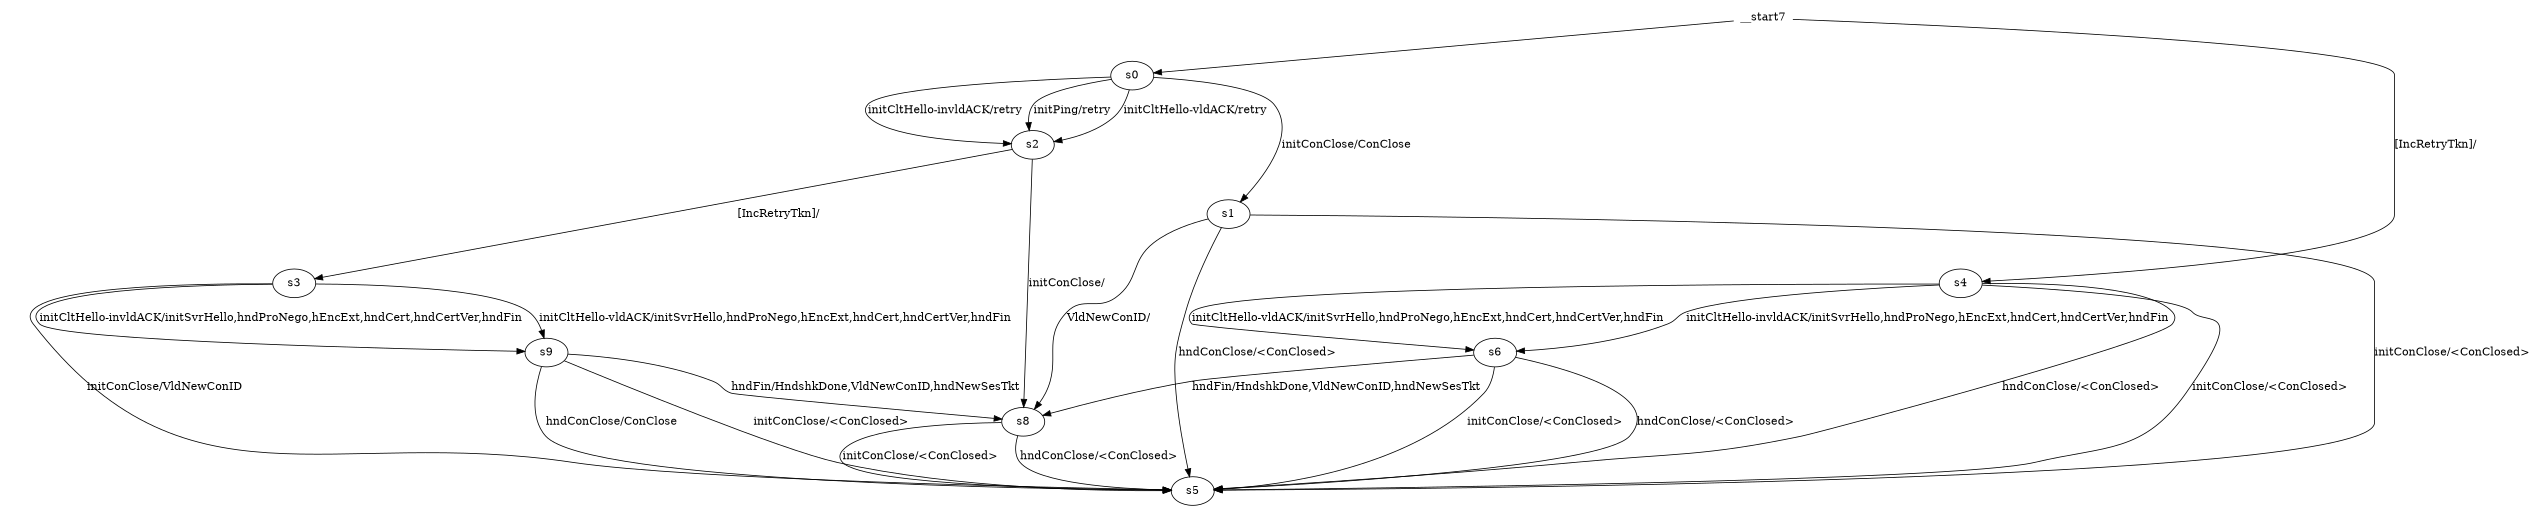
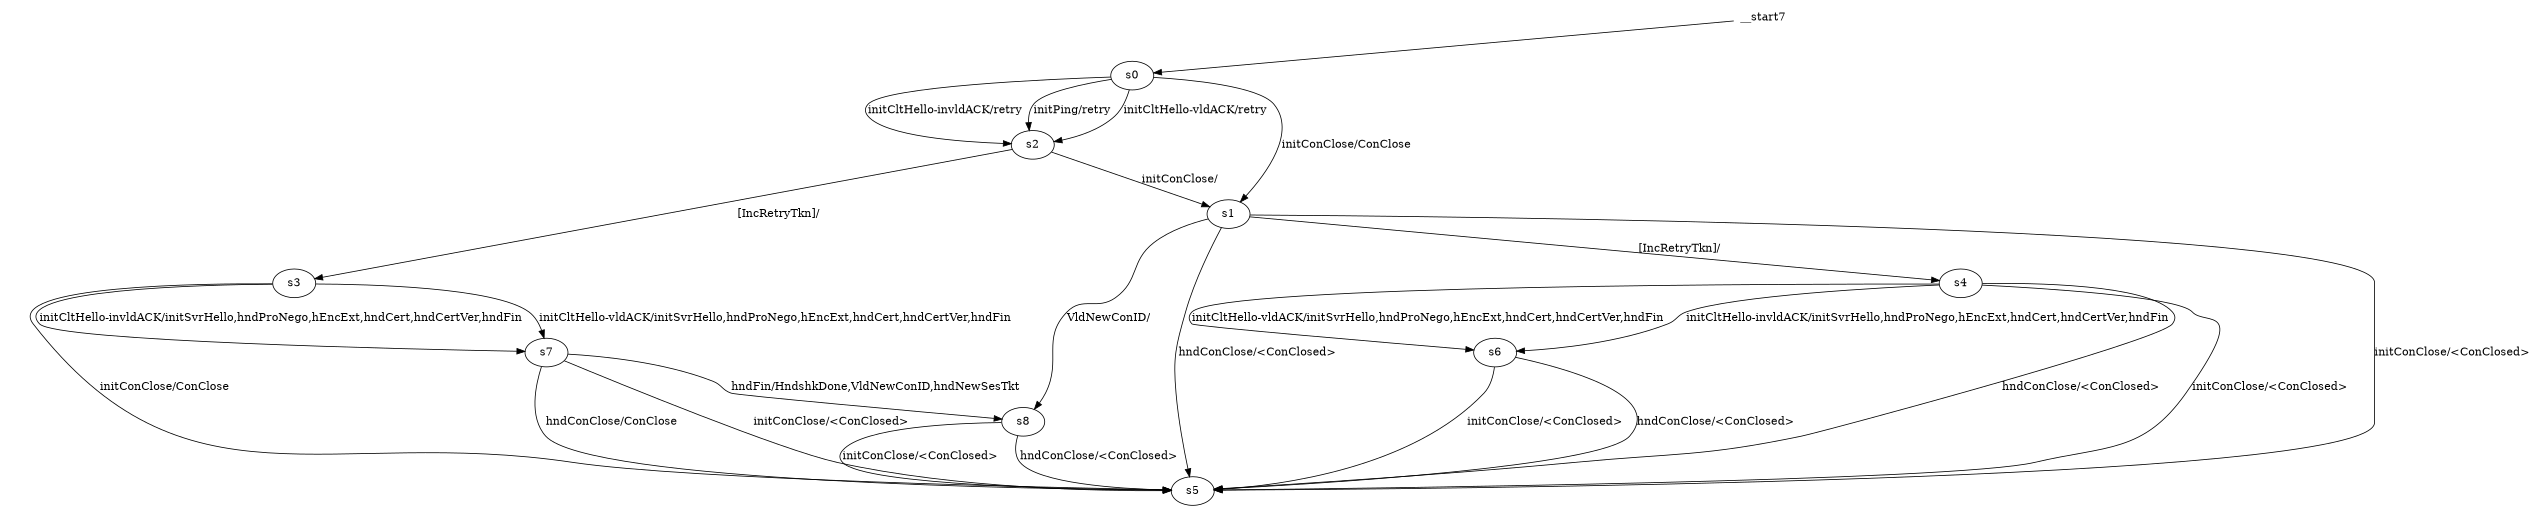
(2372, 63) -> (1590, 248)
(1028, 279) -> (1127, 178)
(546, 353) -> (546, 353)
(1260, 374) -> none
(166, 387) -> (166, 387)
